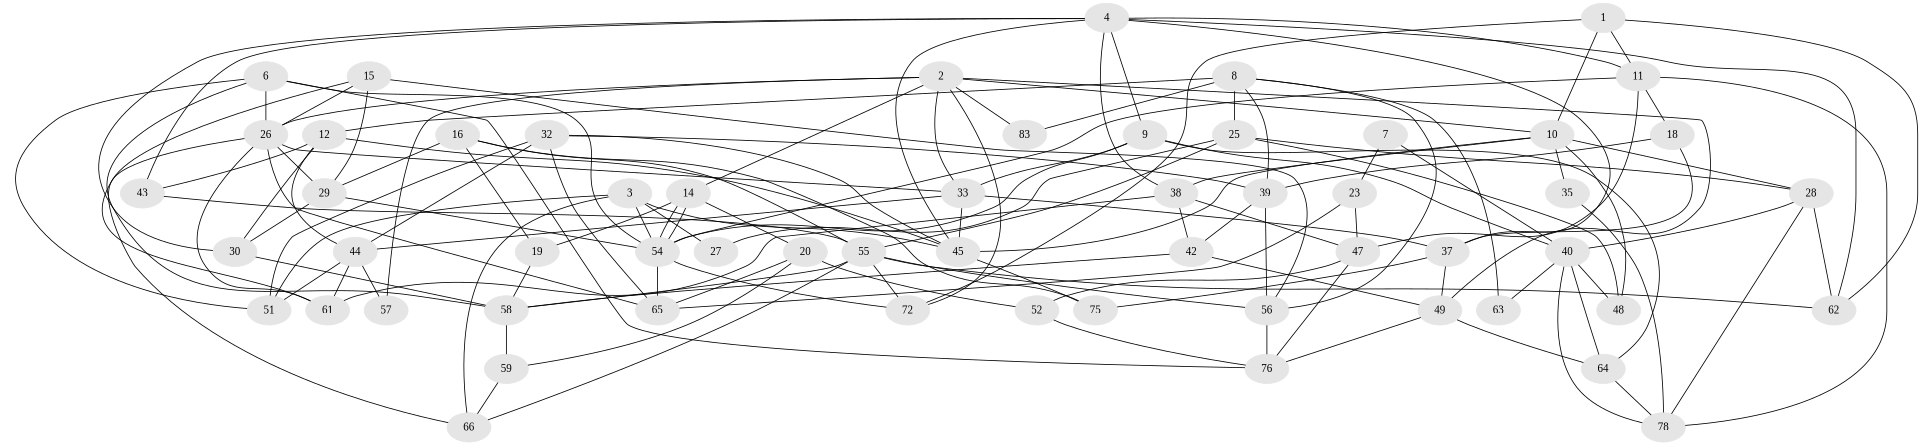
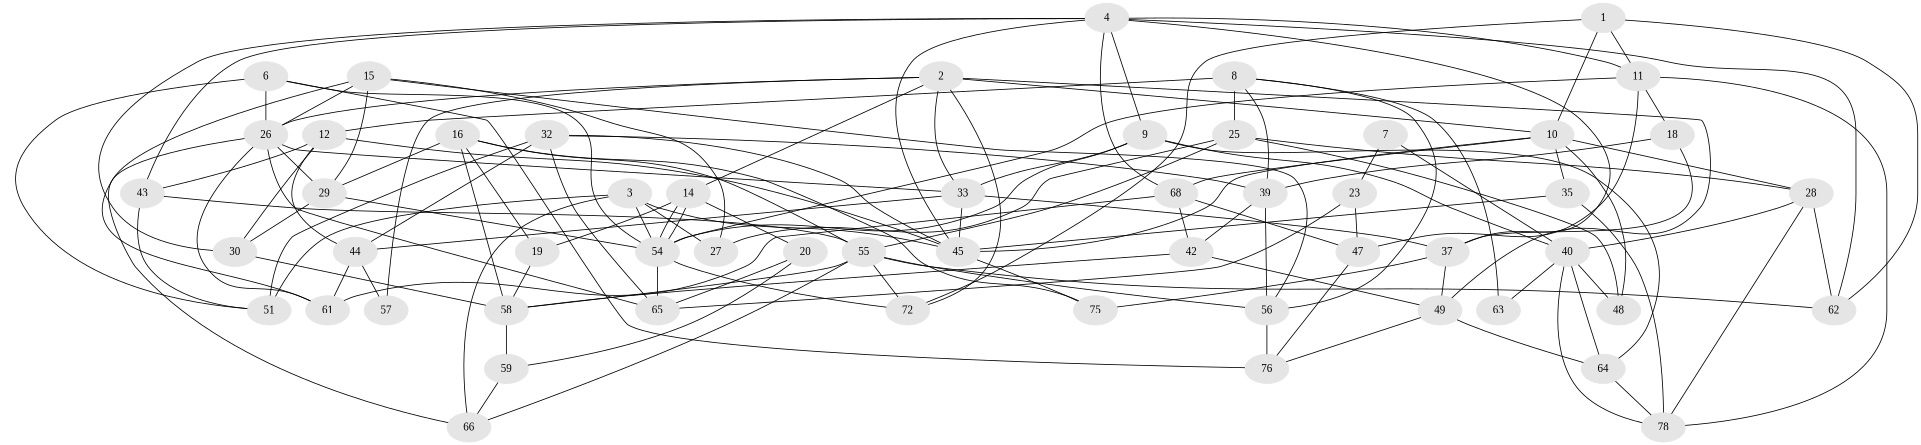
none -> (592, 117)
(1025, 135) -> none
(1176, 193) -> (1176, 193)
none -> (1291, 220)
(183, 276) -> (484, 230)
(312, 281) -> (166, 283)
(1037, 310) -> none
